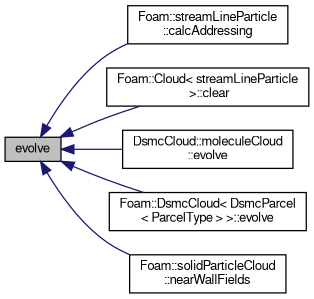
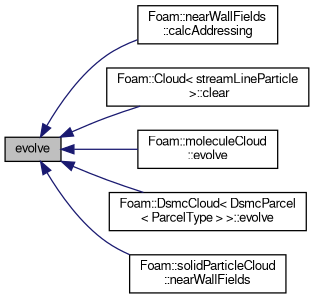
(208, 25) -> (208, 25)
(208, 149) -> (208, 149)
